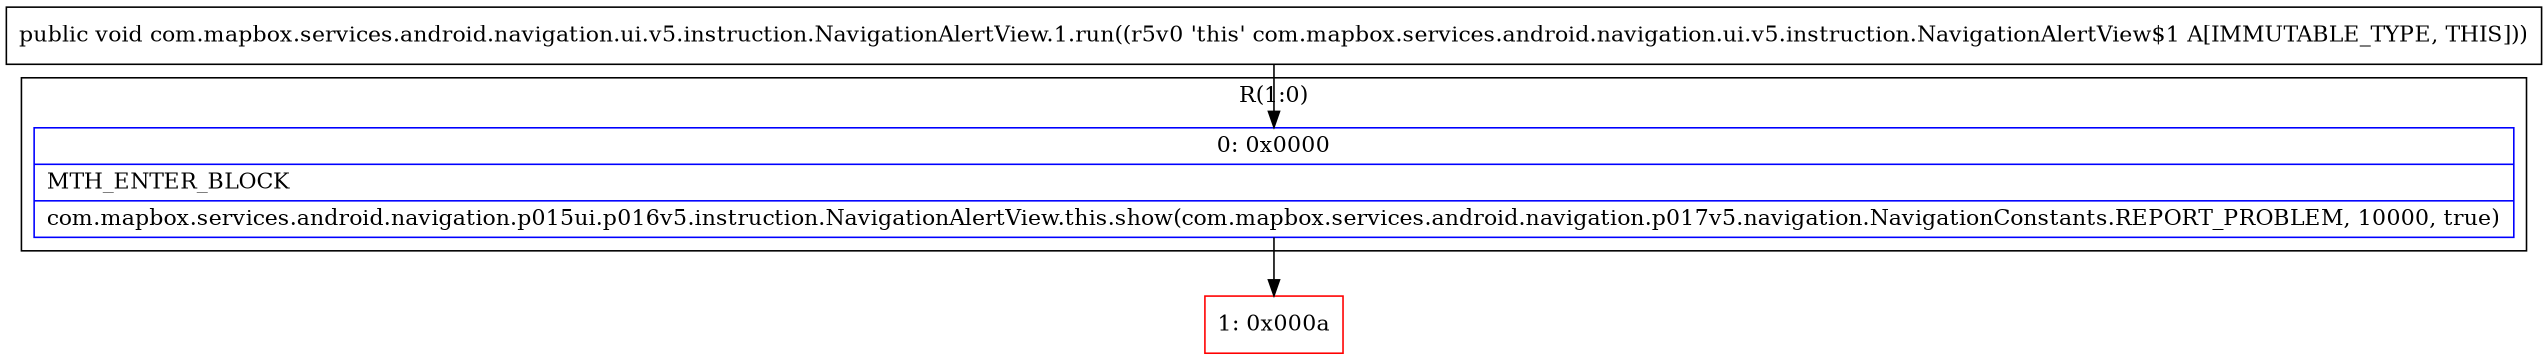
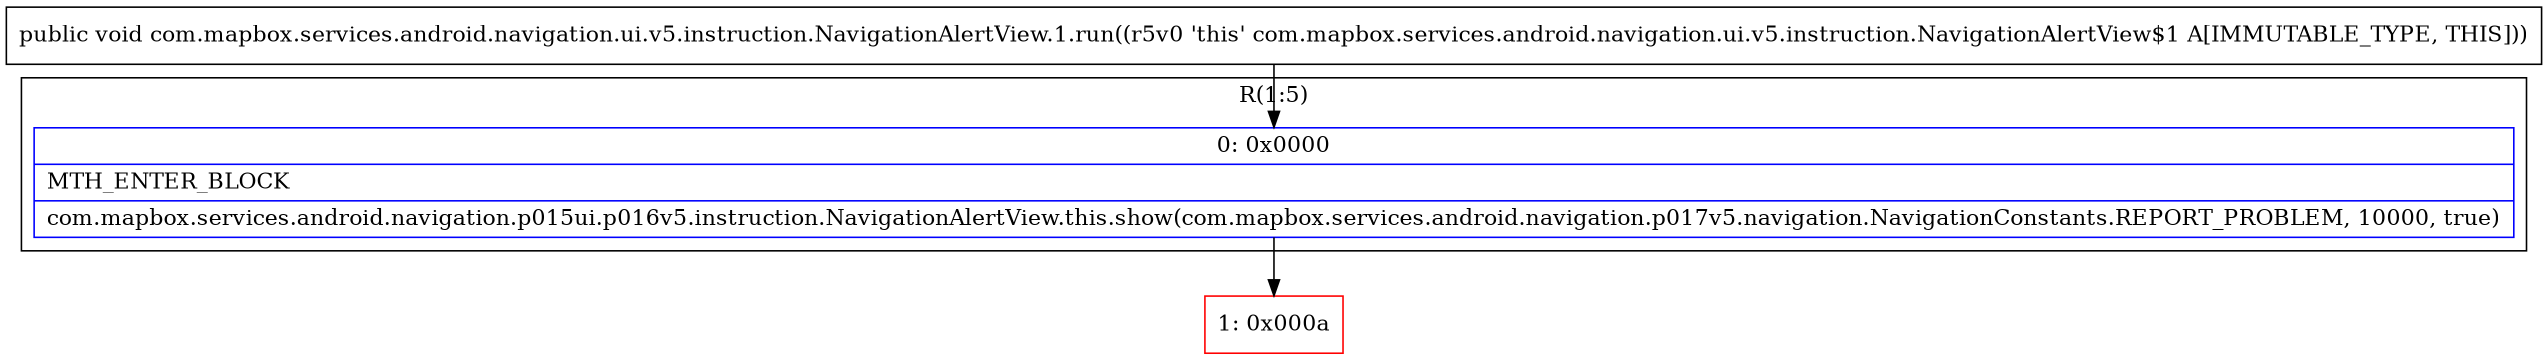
(1274, 96) -> (1274, 96)
